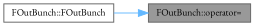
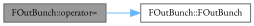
(126, 13) -> (118, 13)
